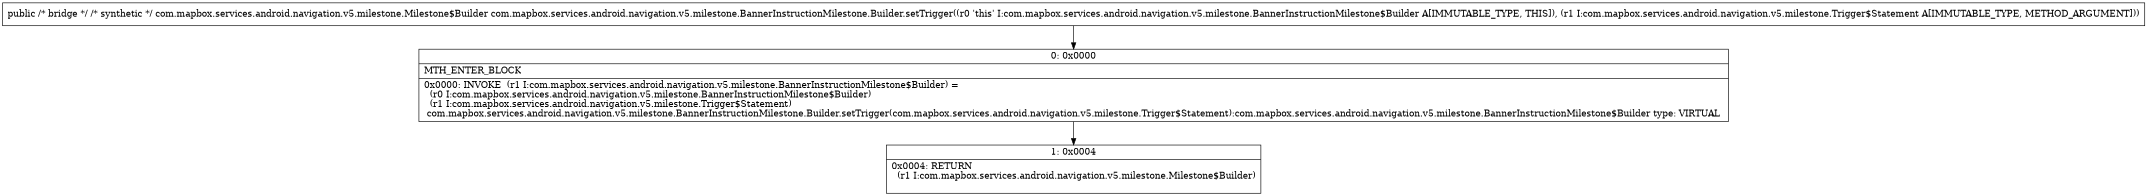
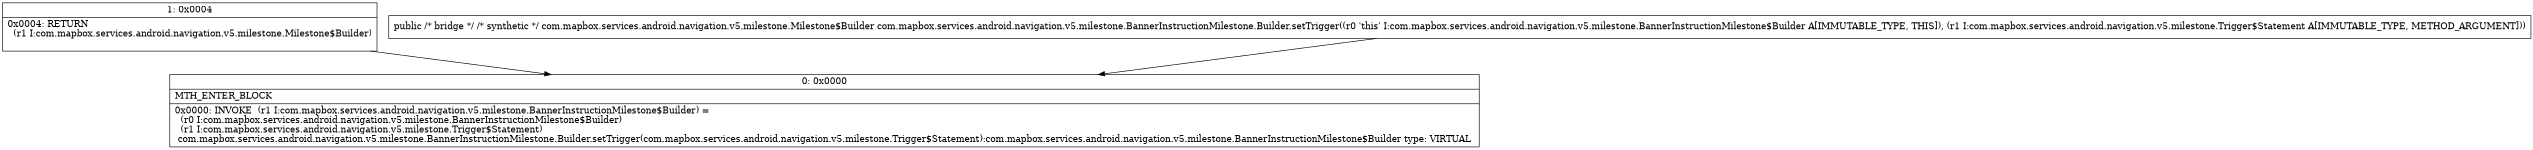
(1074, 130) -> (458, 62)
